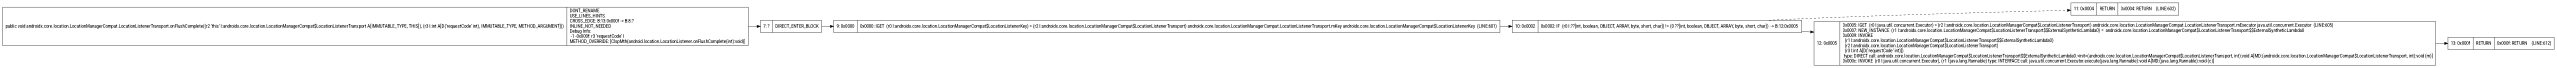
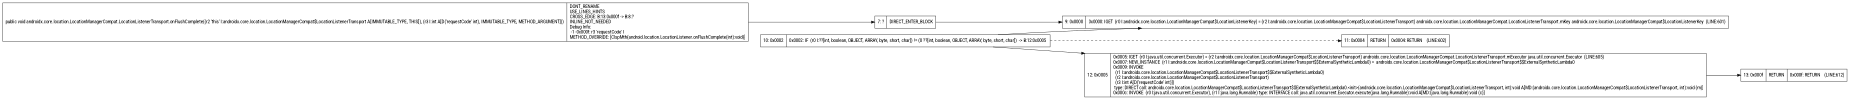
(1504, 26) -> (1068, 31)
